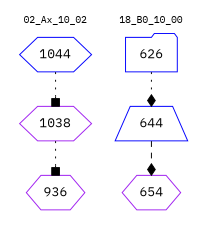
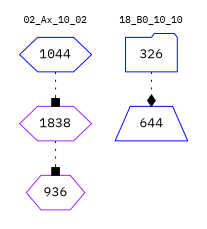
(151, 21) -> (151, 21)
(151, 55) -> (151, 55)
(56, 124) -> (56, 124)
(151, 193) -> none
